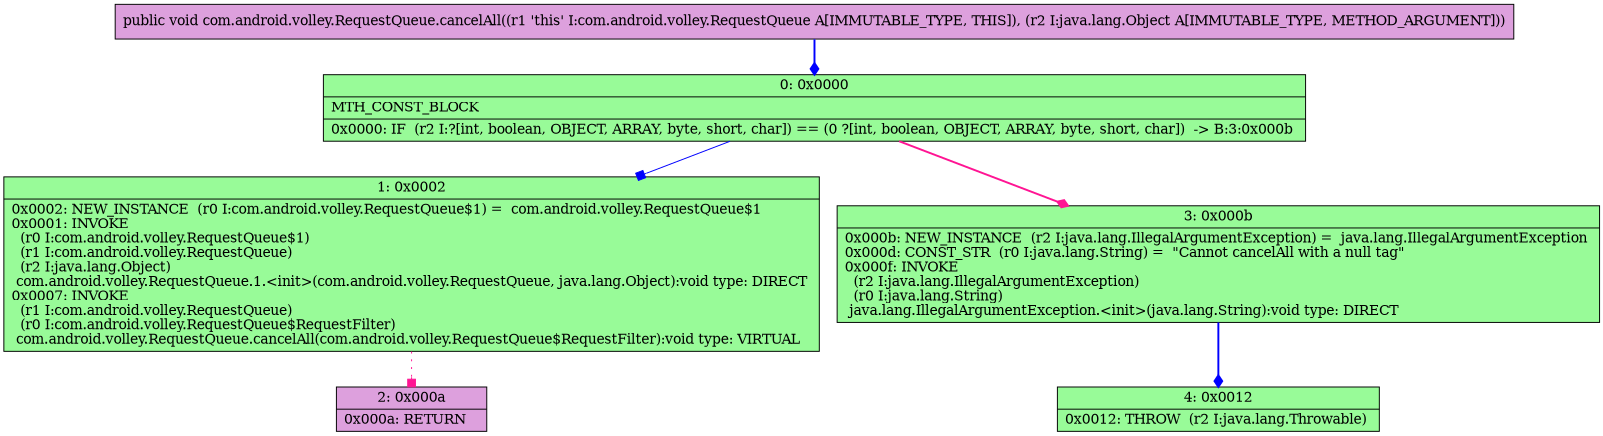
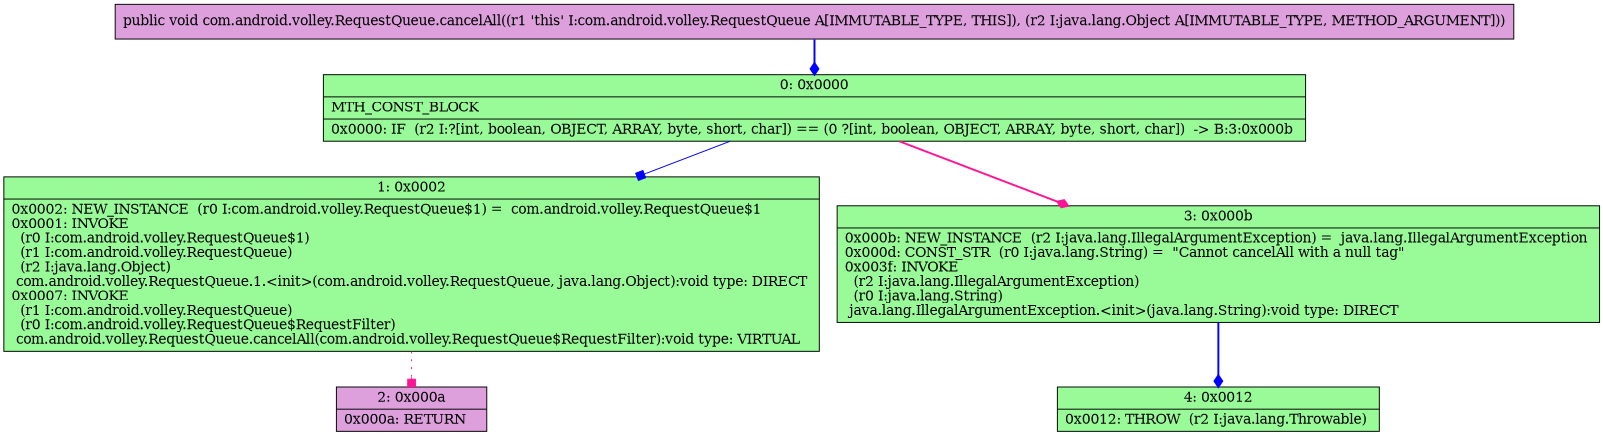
(906, 267) -> (906, 267)
